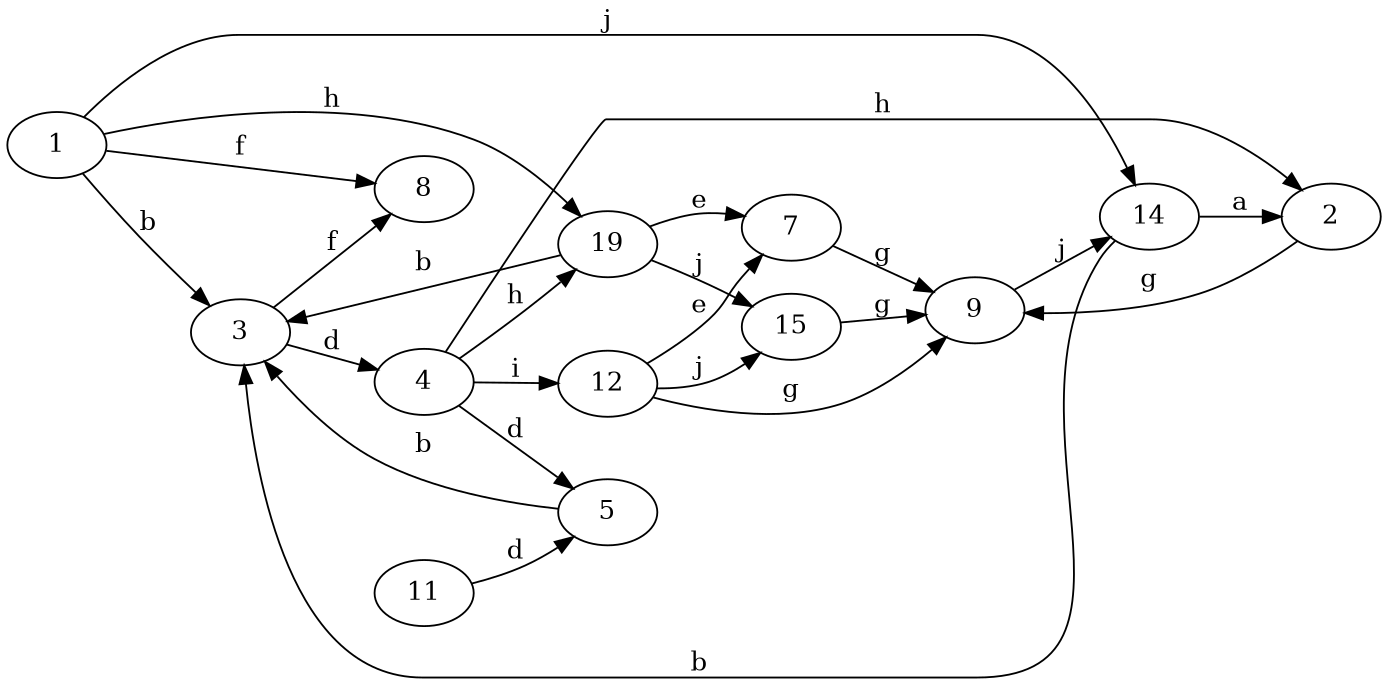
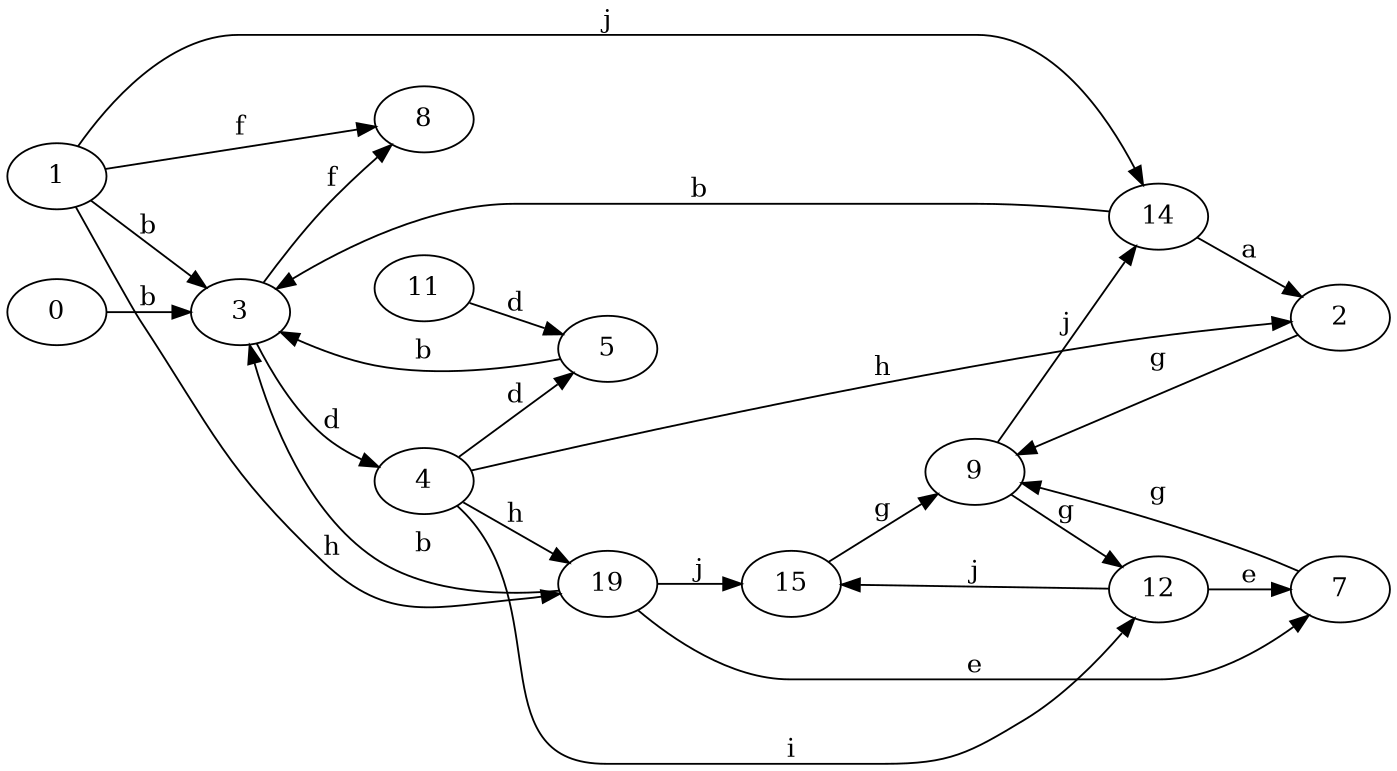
none -> (57, 312)
(800, 412) -> (1059, 526)
